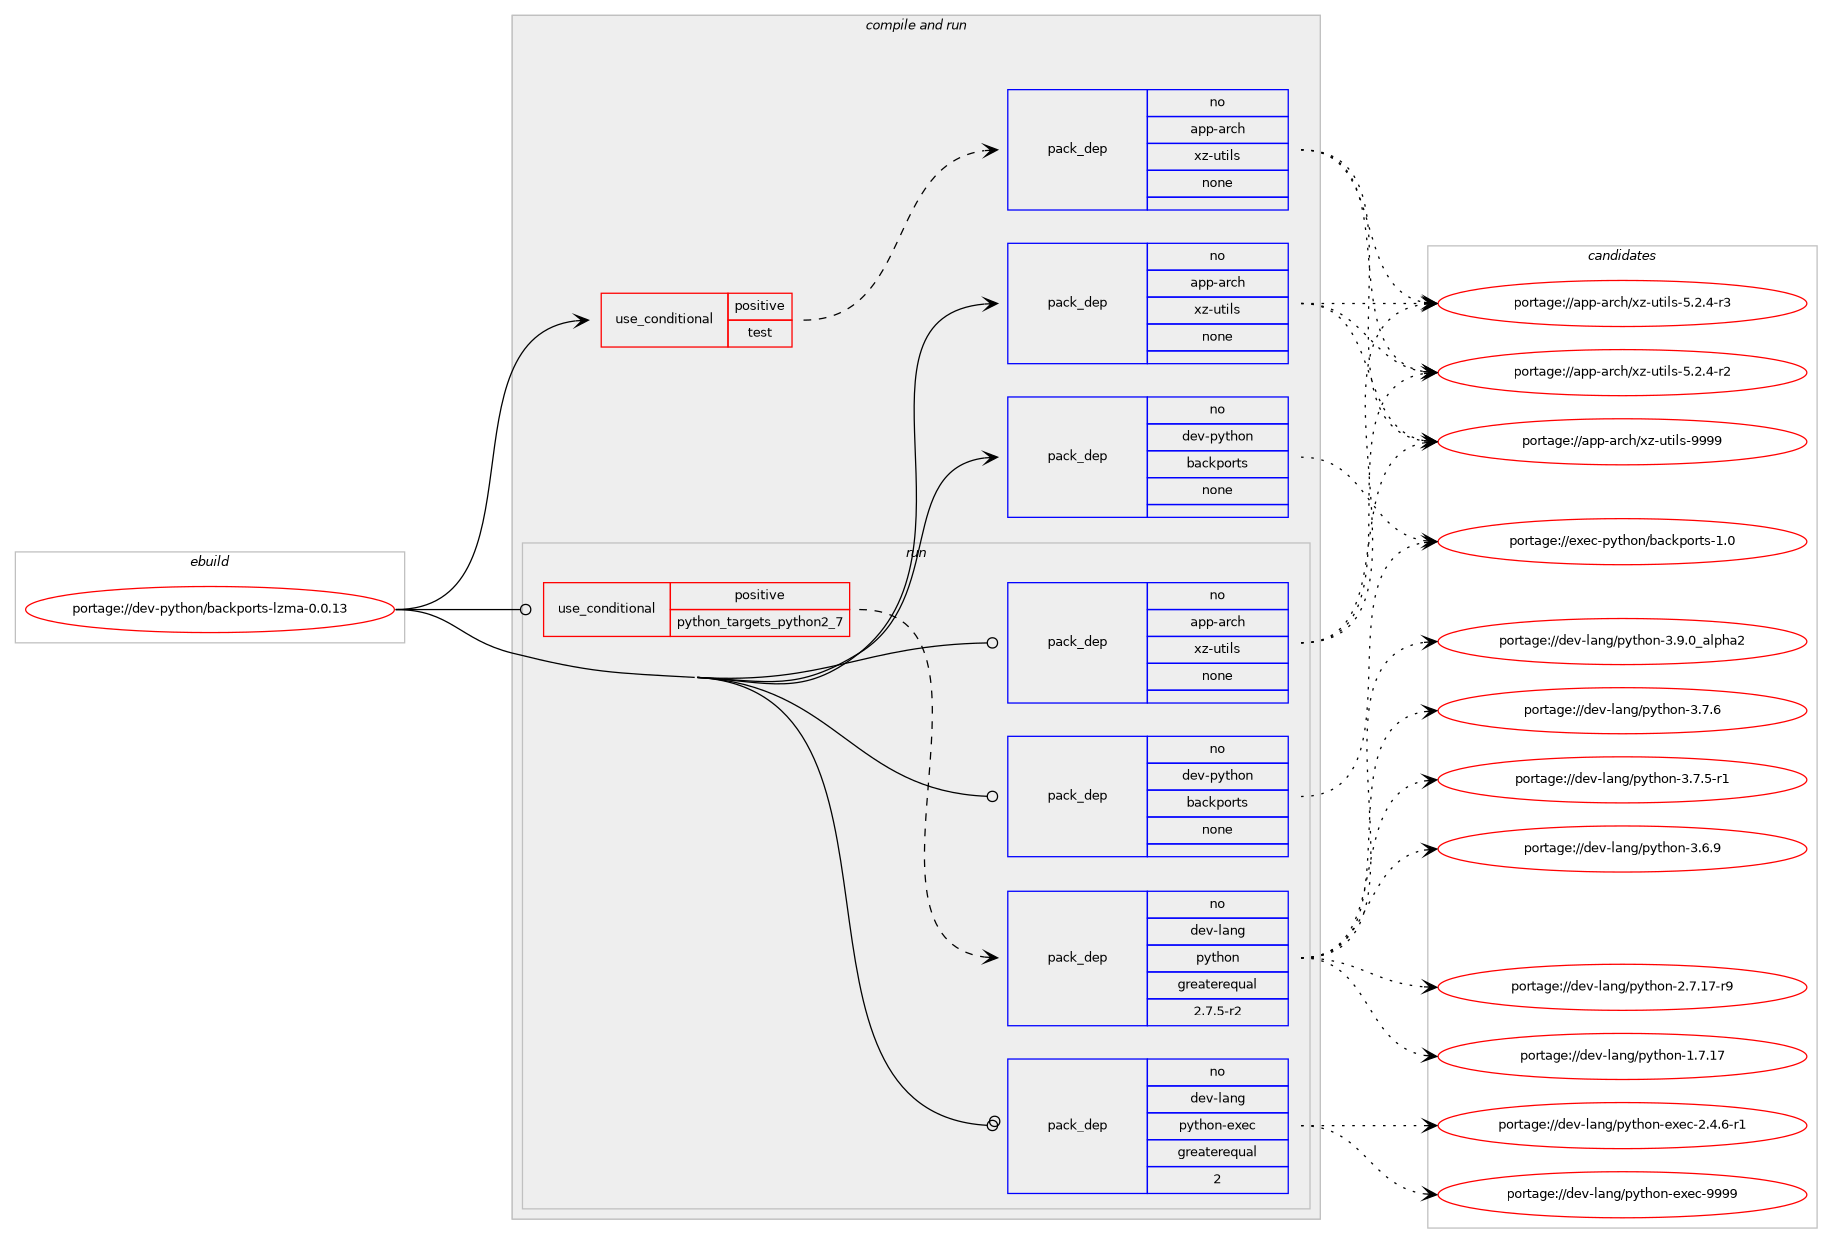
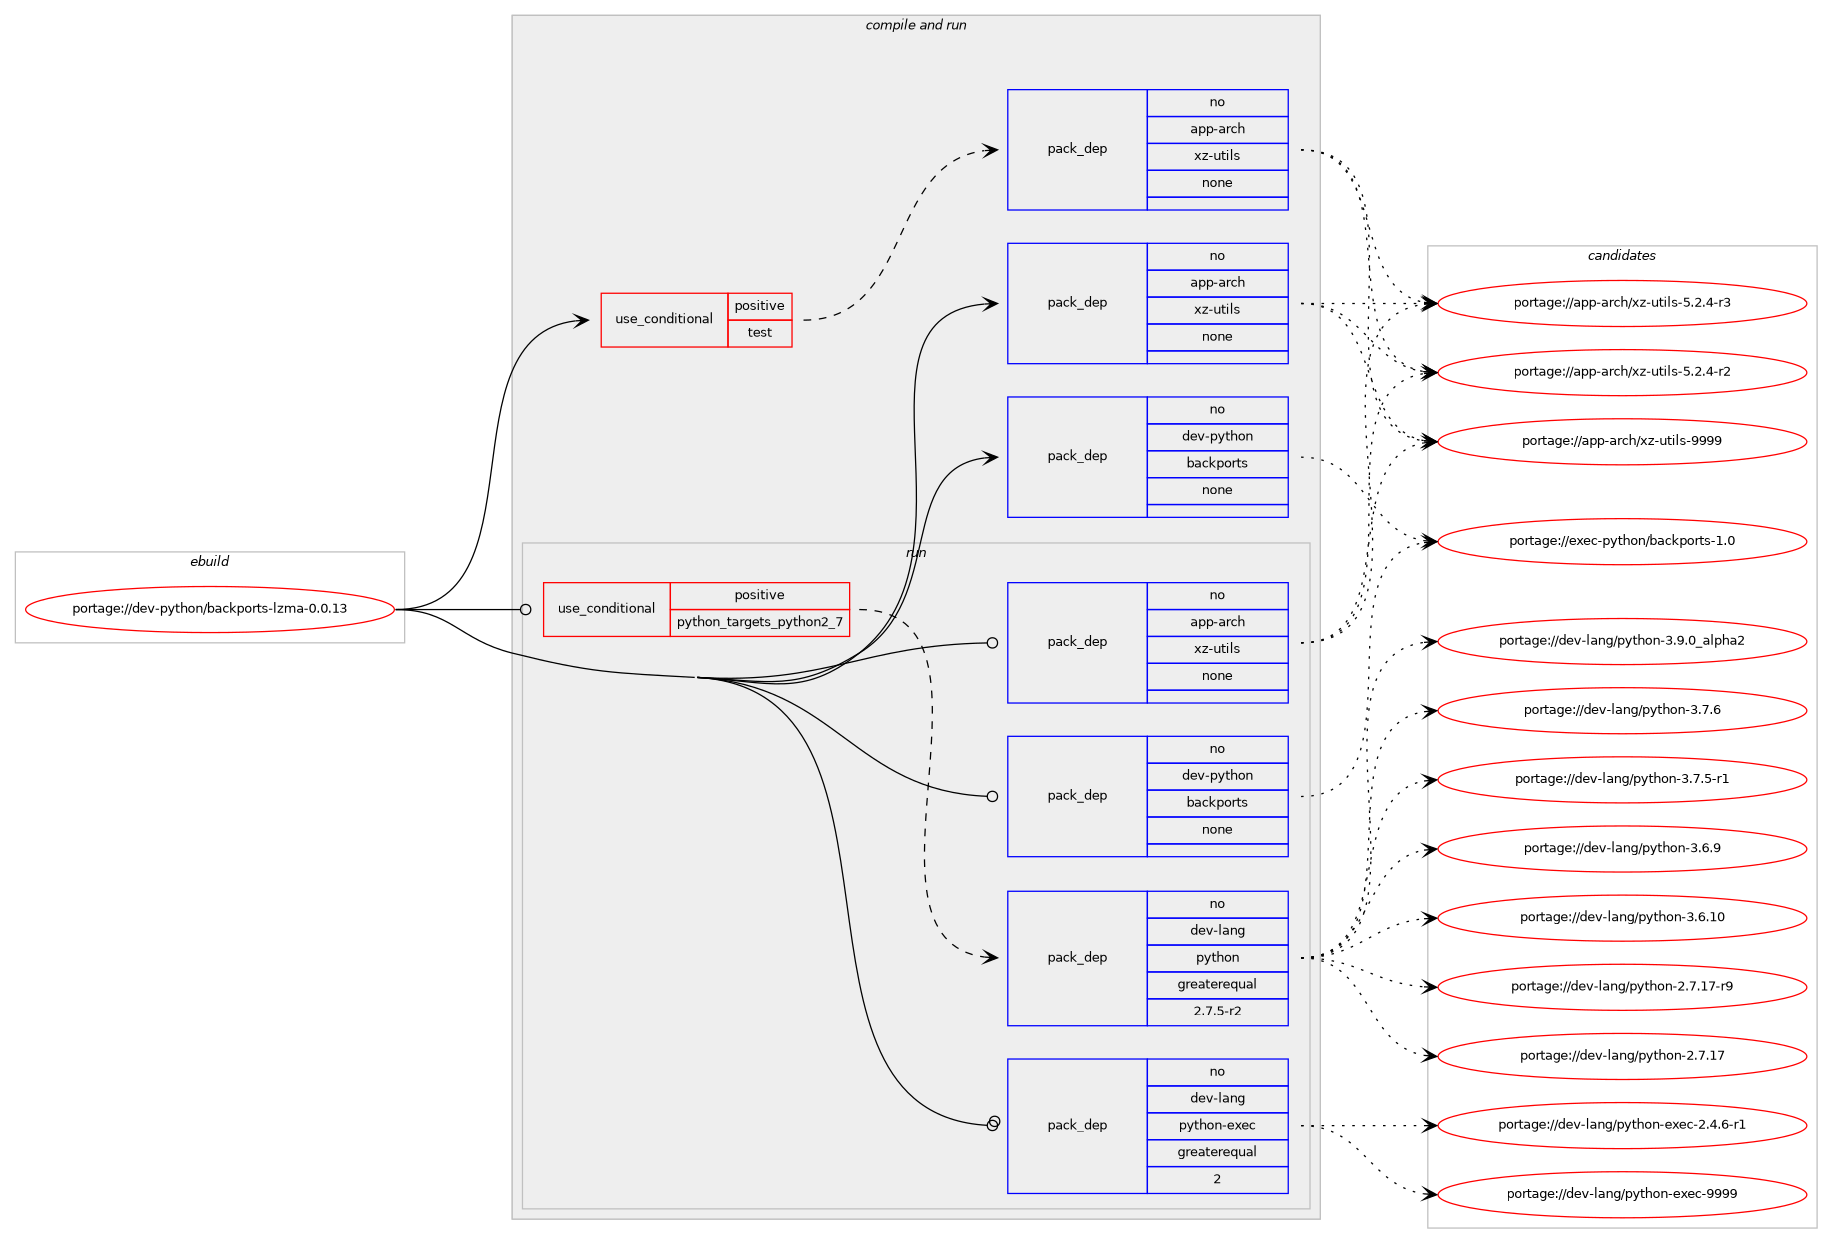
none -> (1622, 918)
(1622, 1056) -> (1622, 1056)
